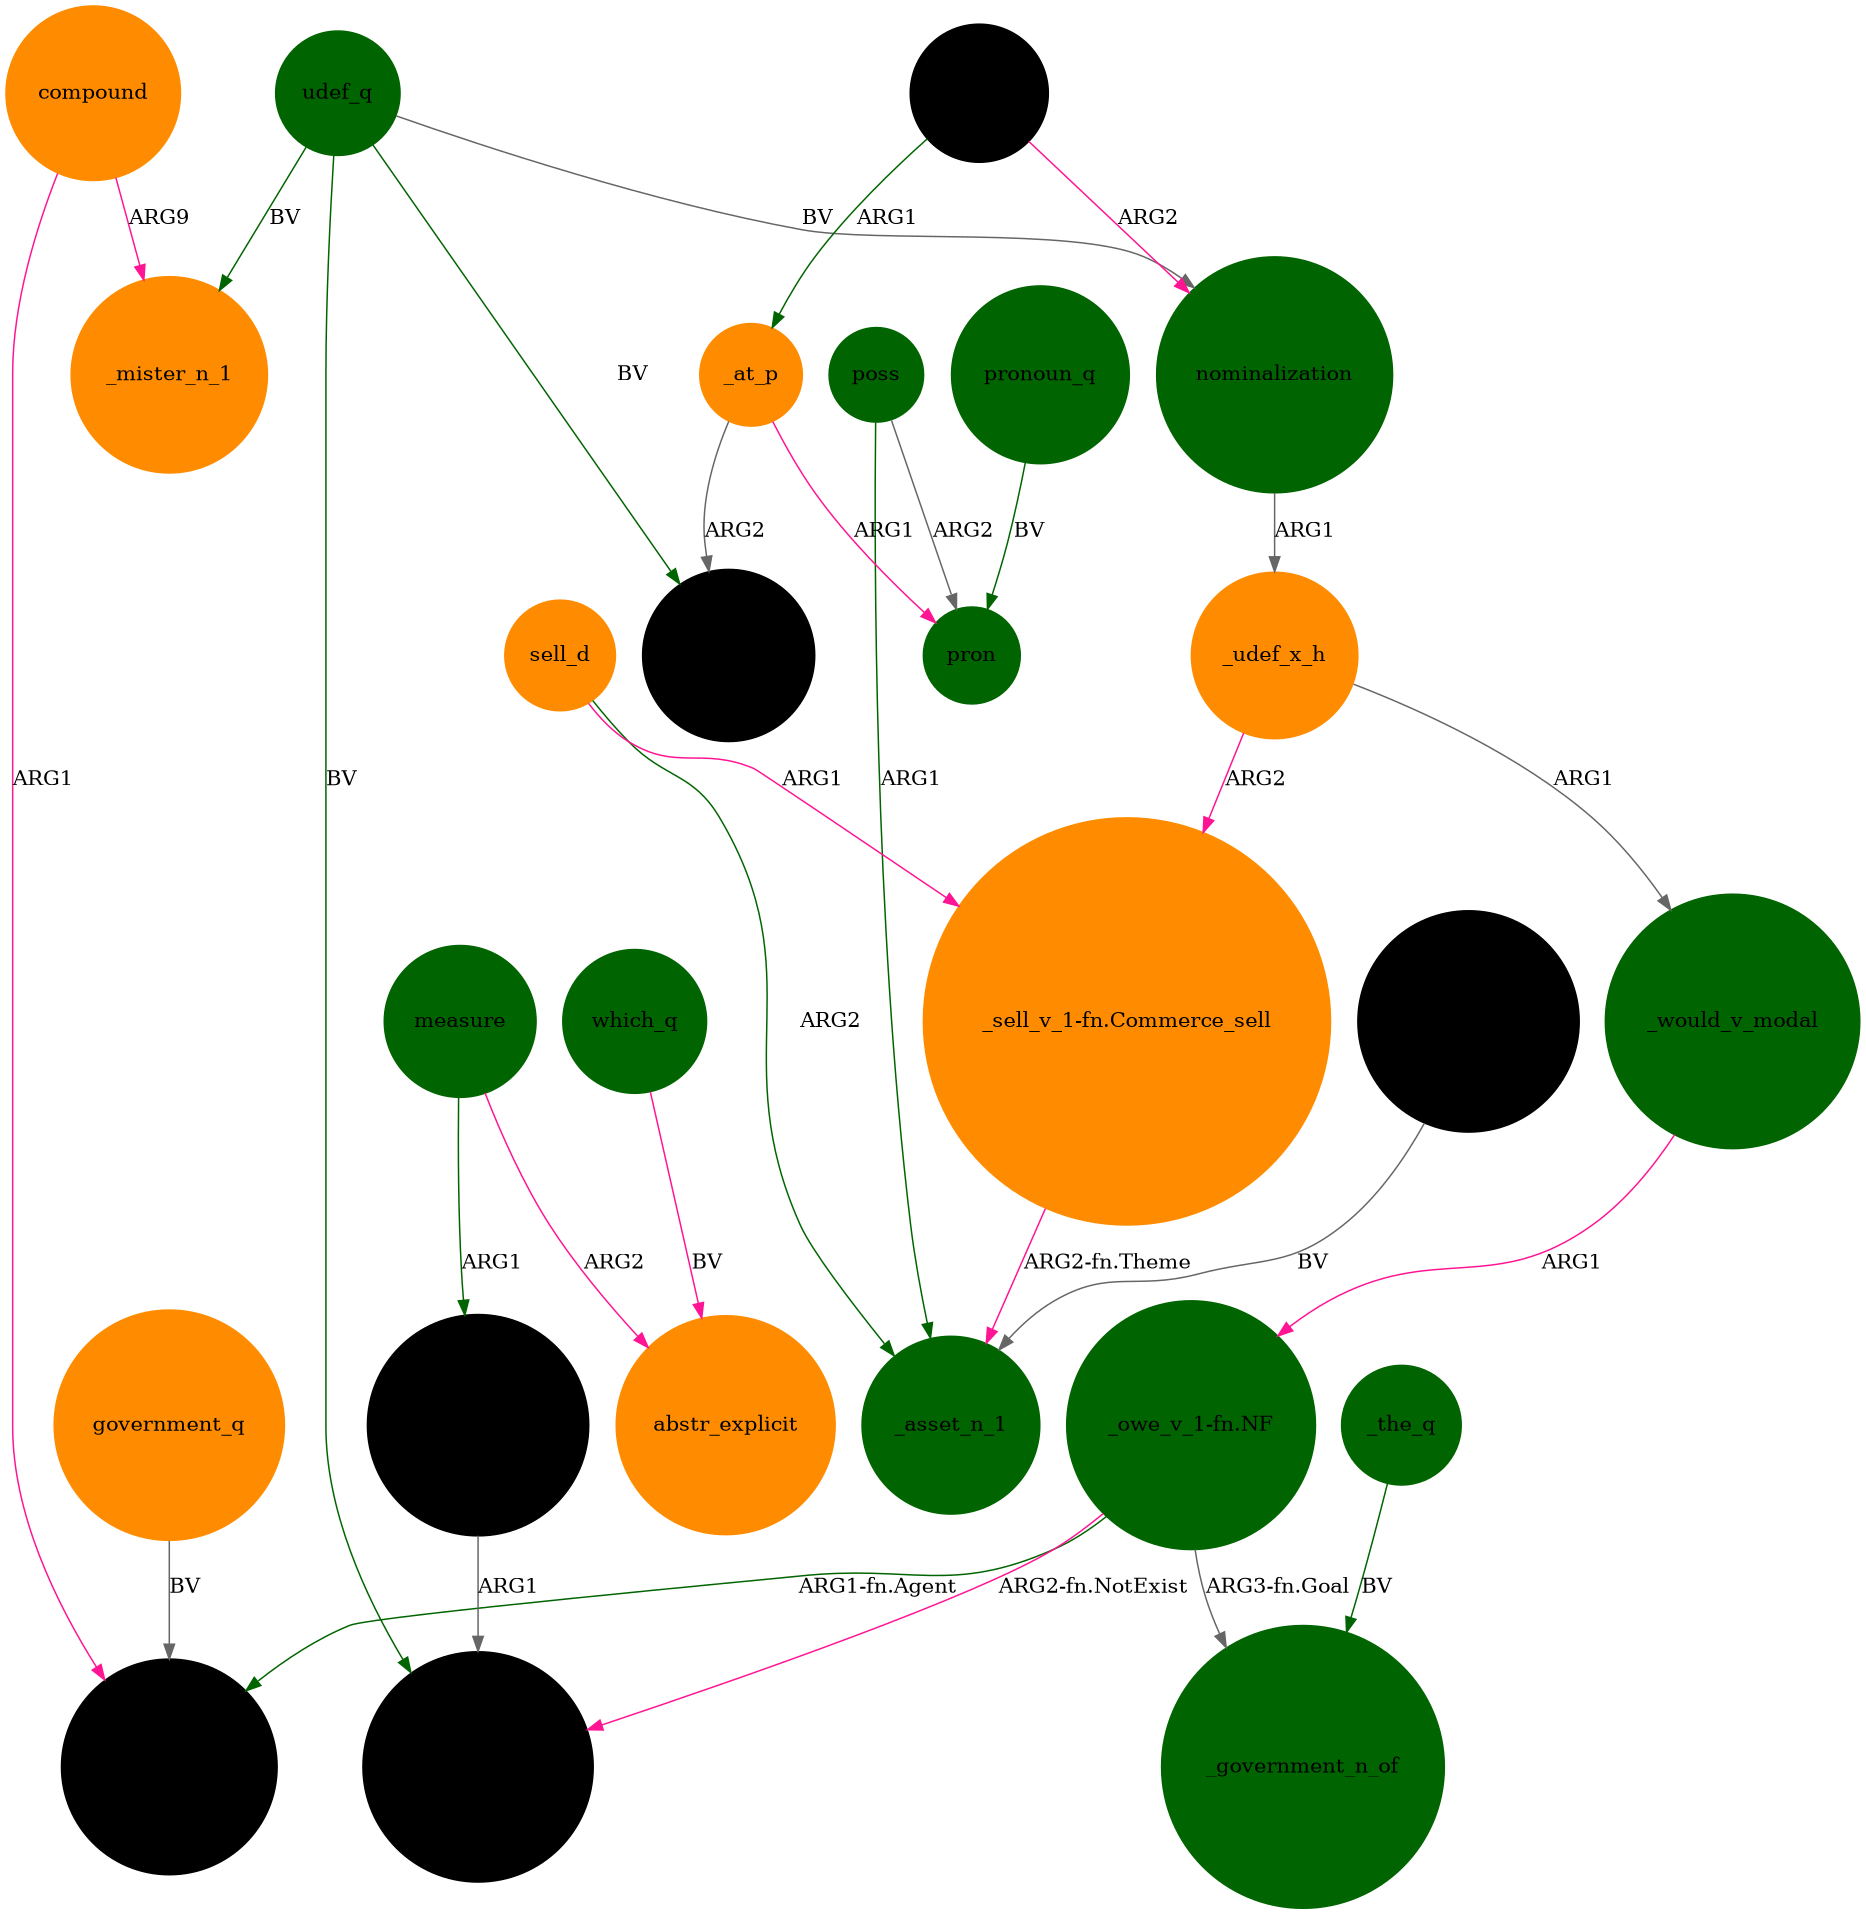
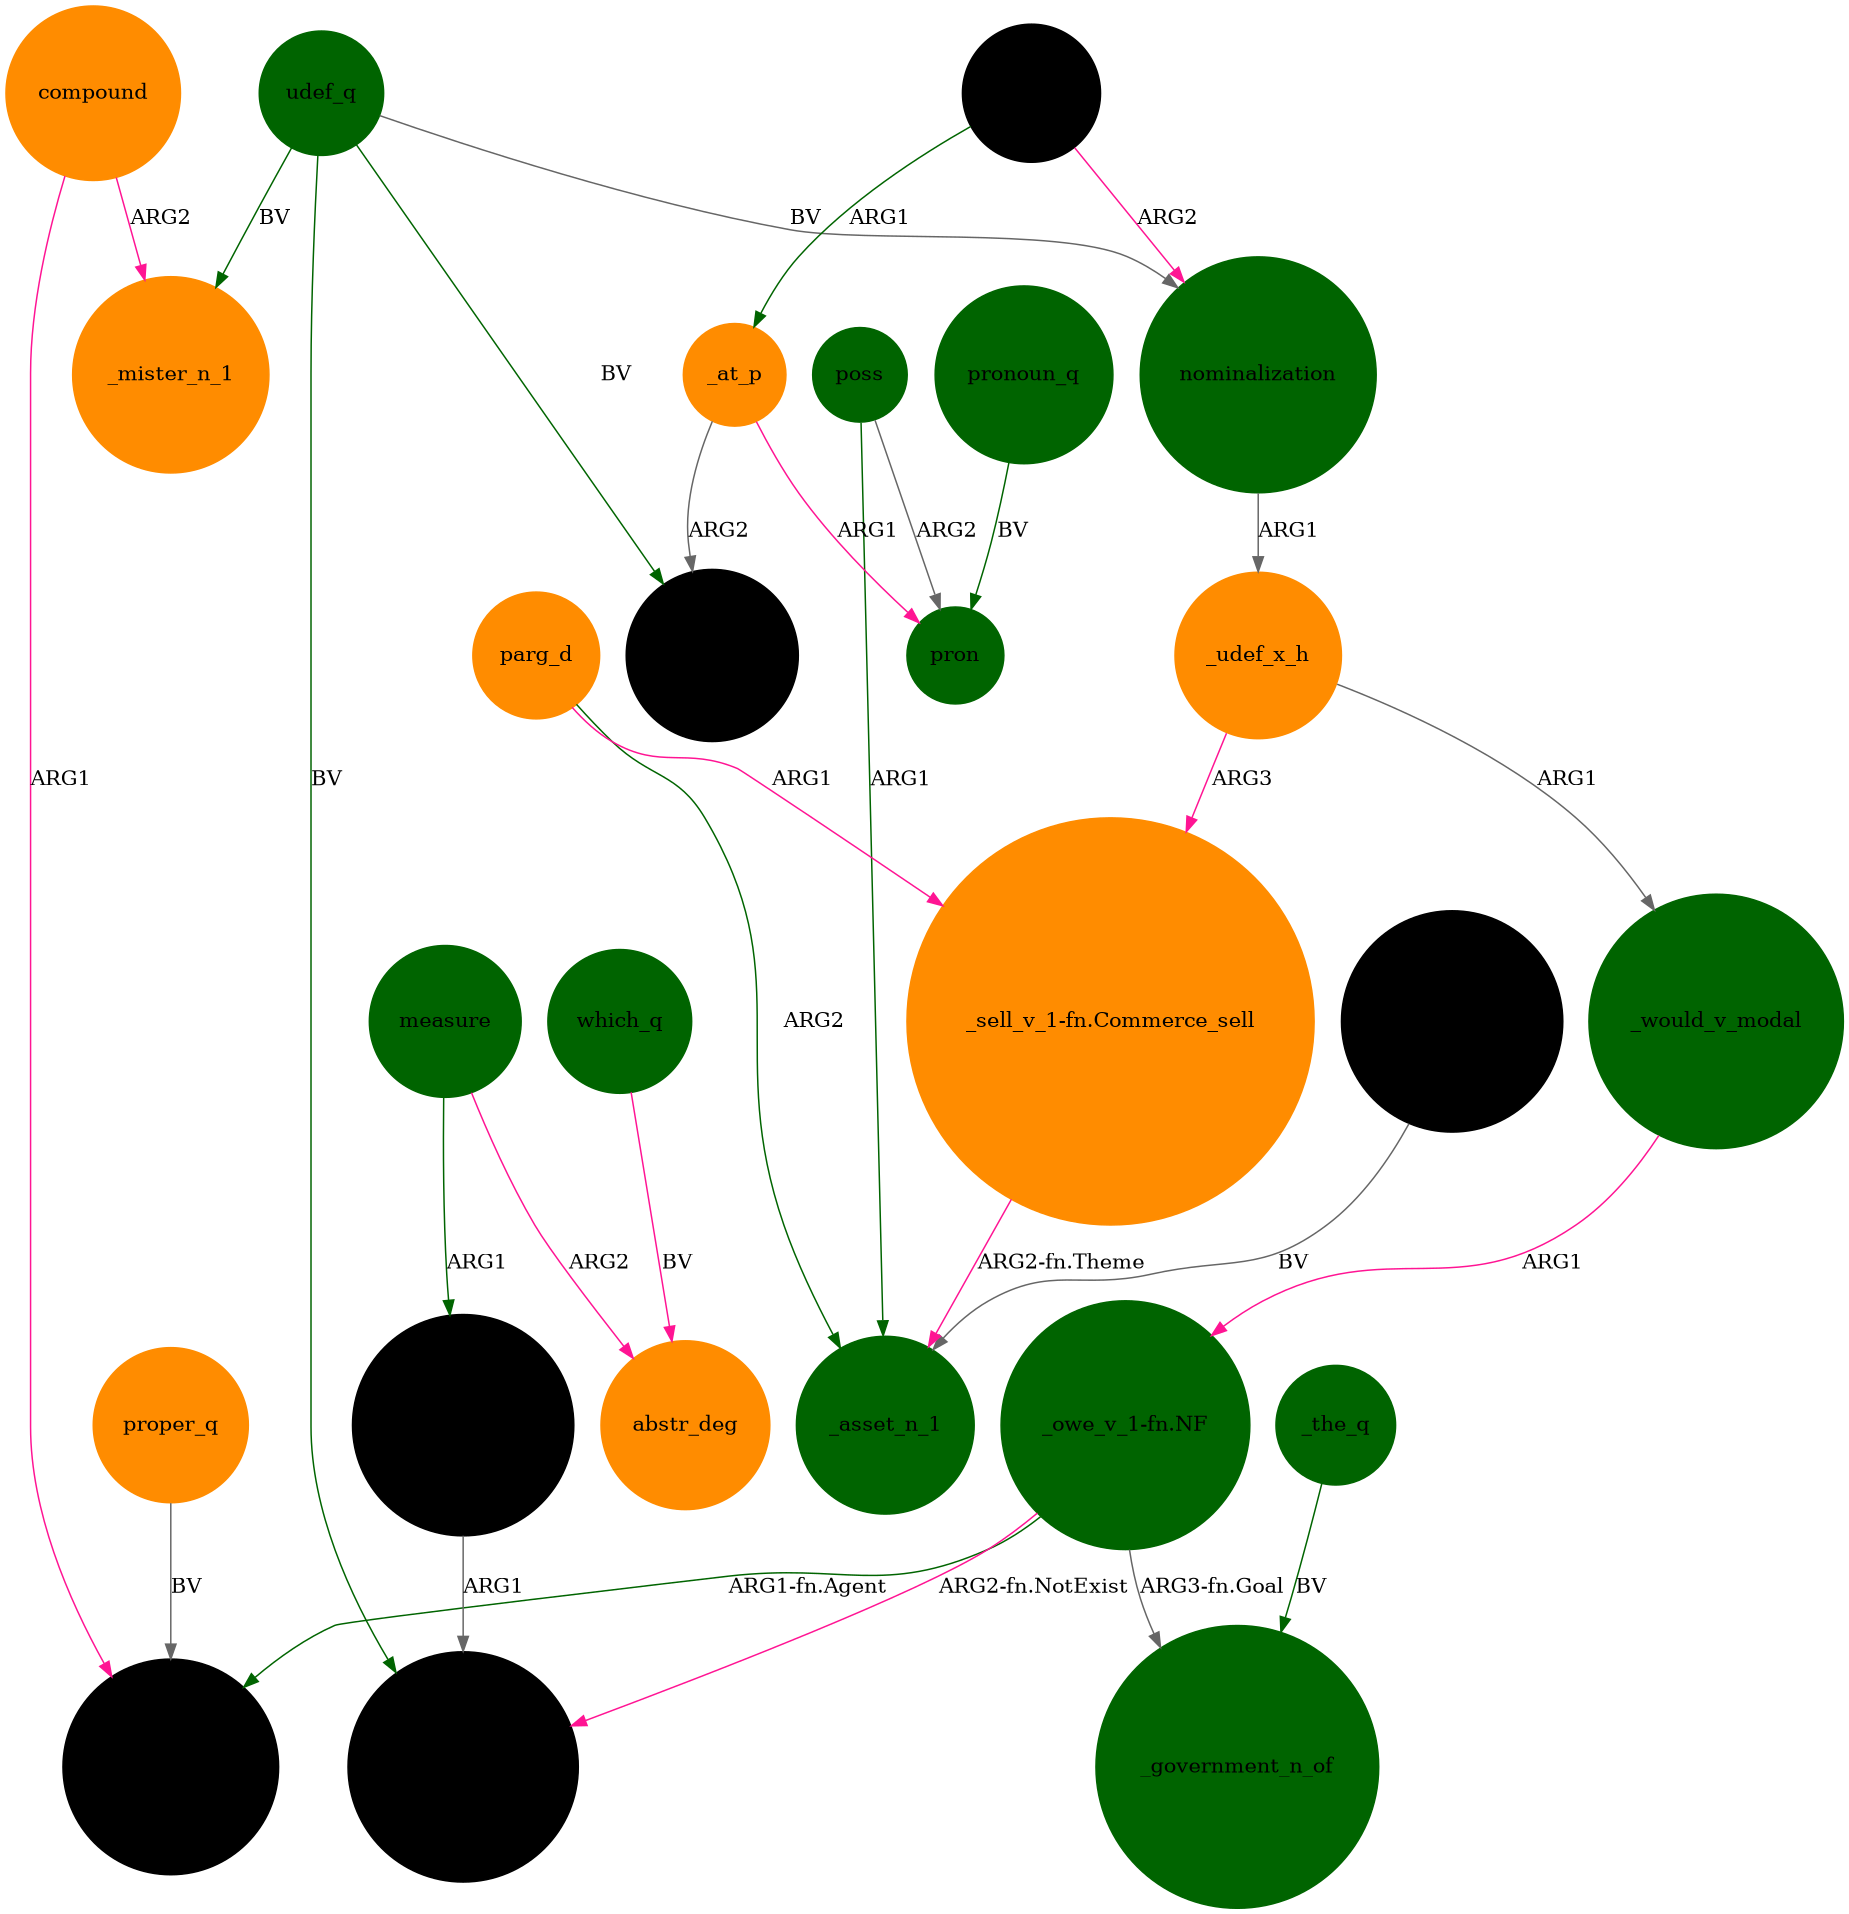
(160, 219) -> (161, 219)
(560, 655) -> (536, 655)
(1256, 780) -> (1243, 780)
(169, 1425) -> (171, 1425)
(726, 1425) -> (685, 1425)
